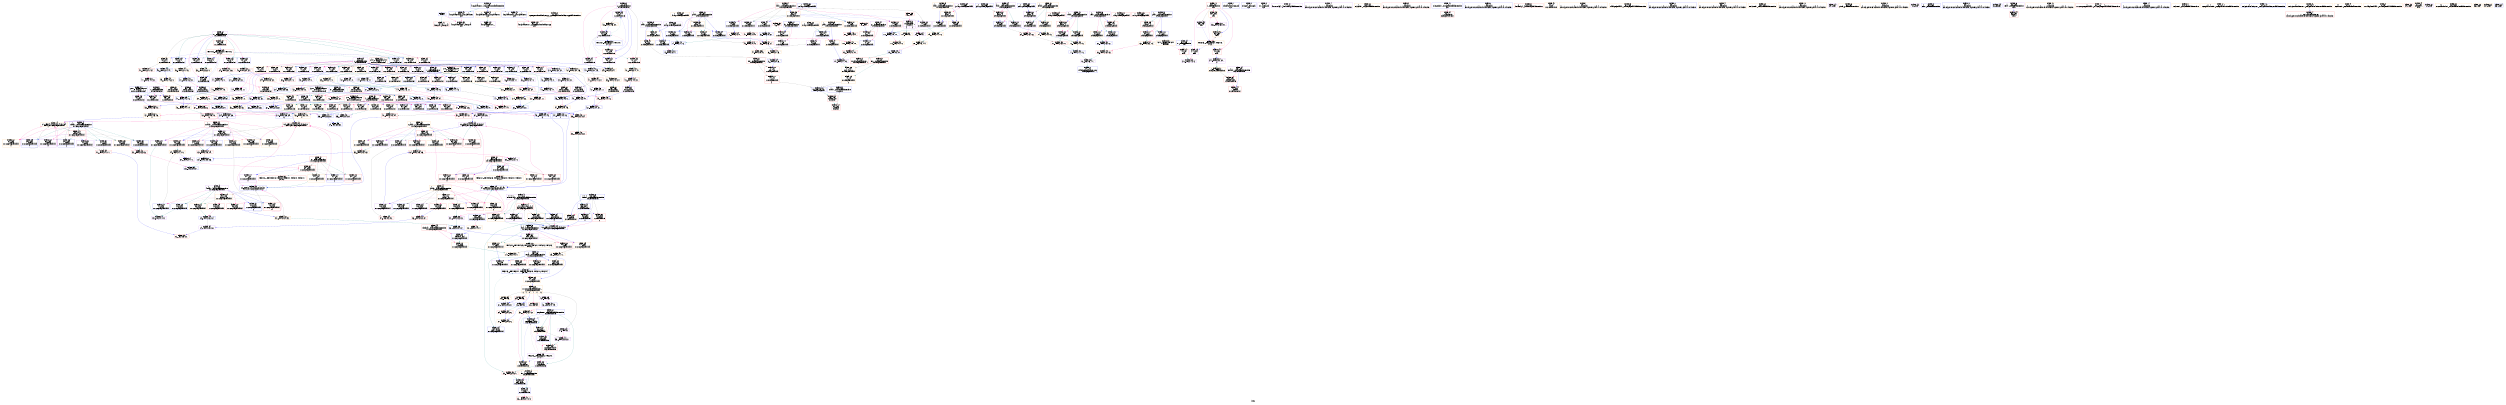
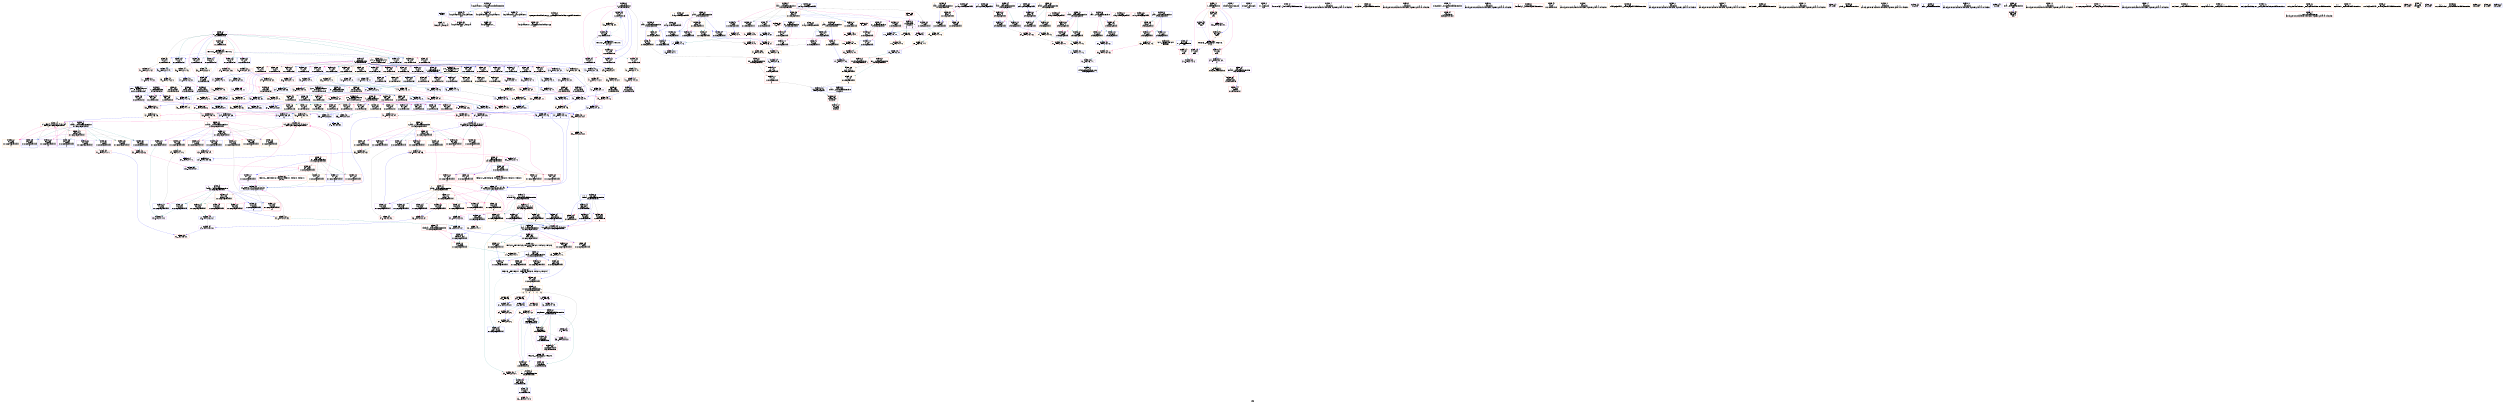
(1997, 6) -> (1997, 6)
(1100, 16) -> (1100, 16)
